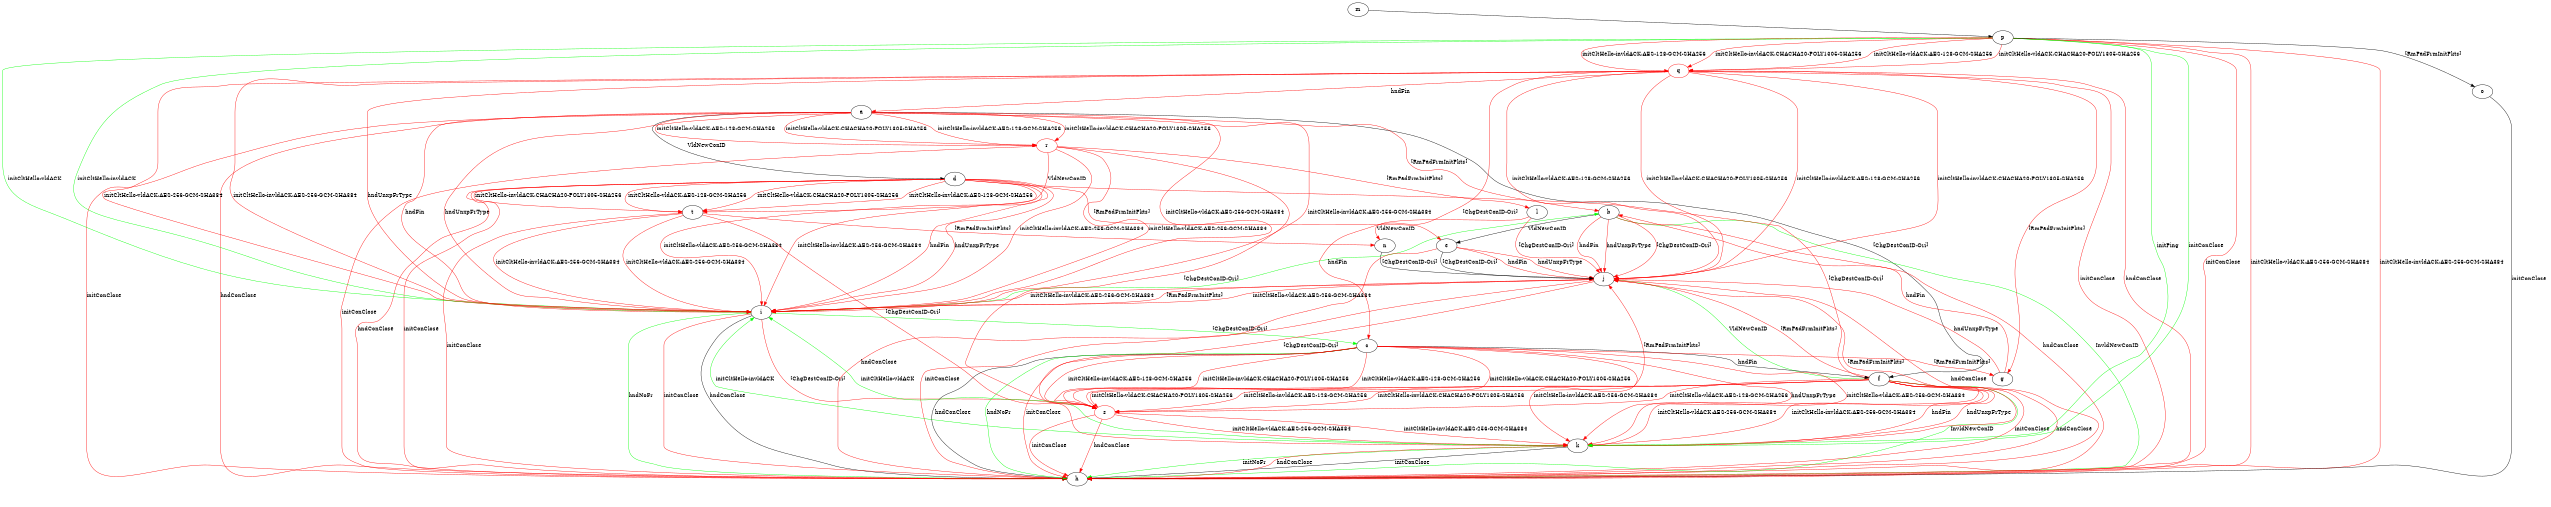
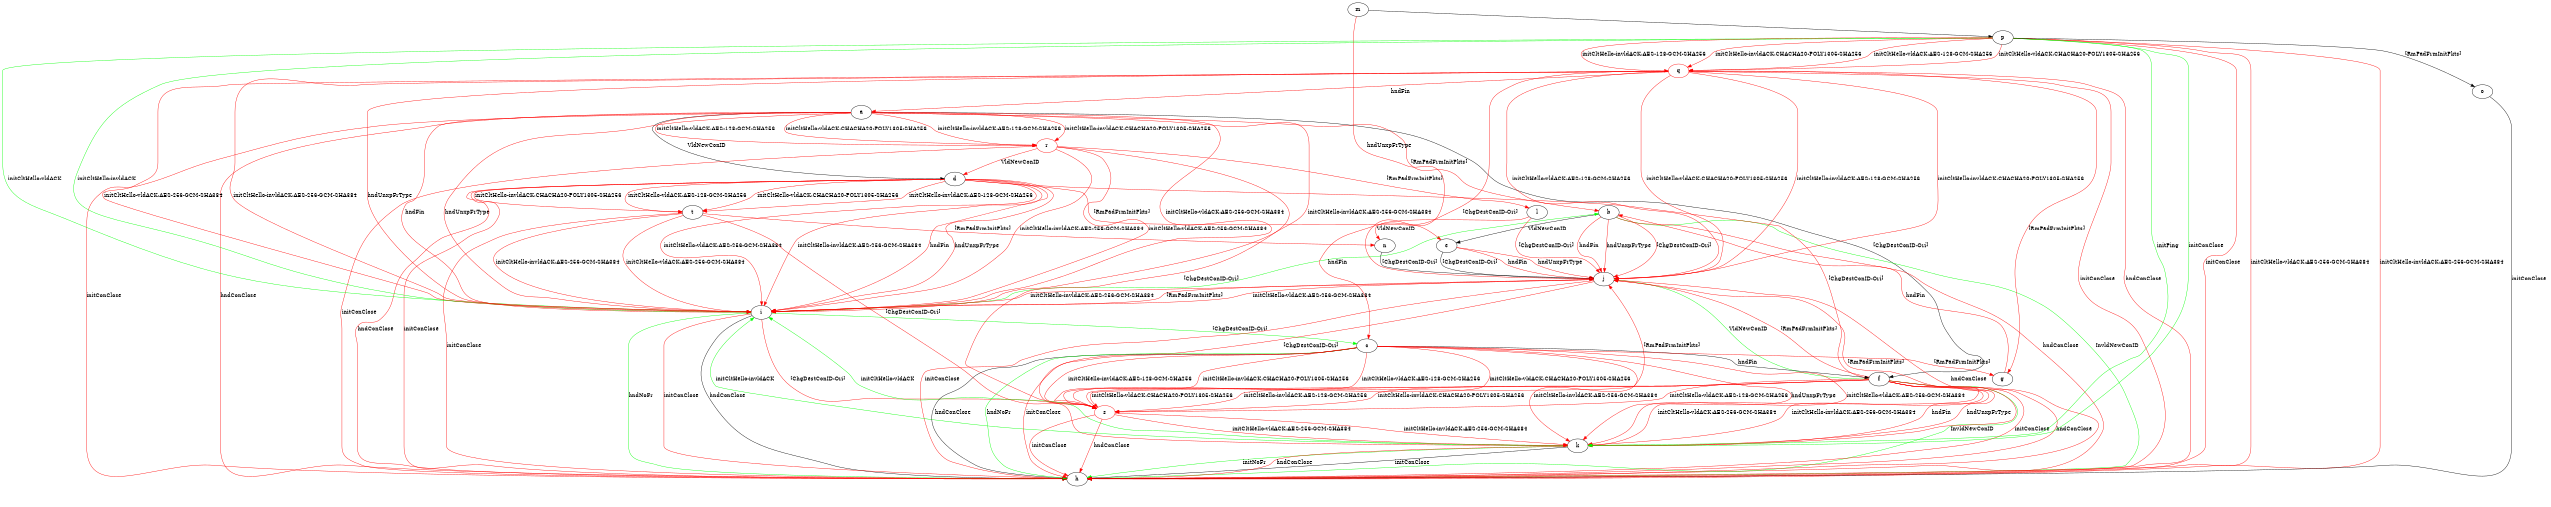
(916, 208) -> (1002, 159)
(1821, 288) -> (1381, 221)
(999, 340) -> none
